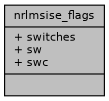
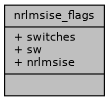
(32, 63) -> (45, 63)
